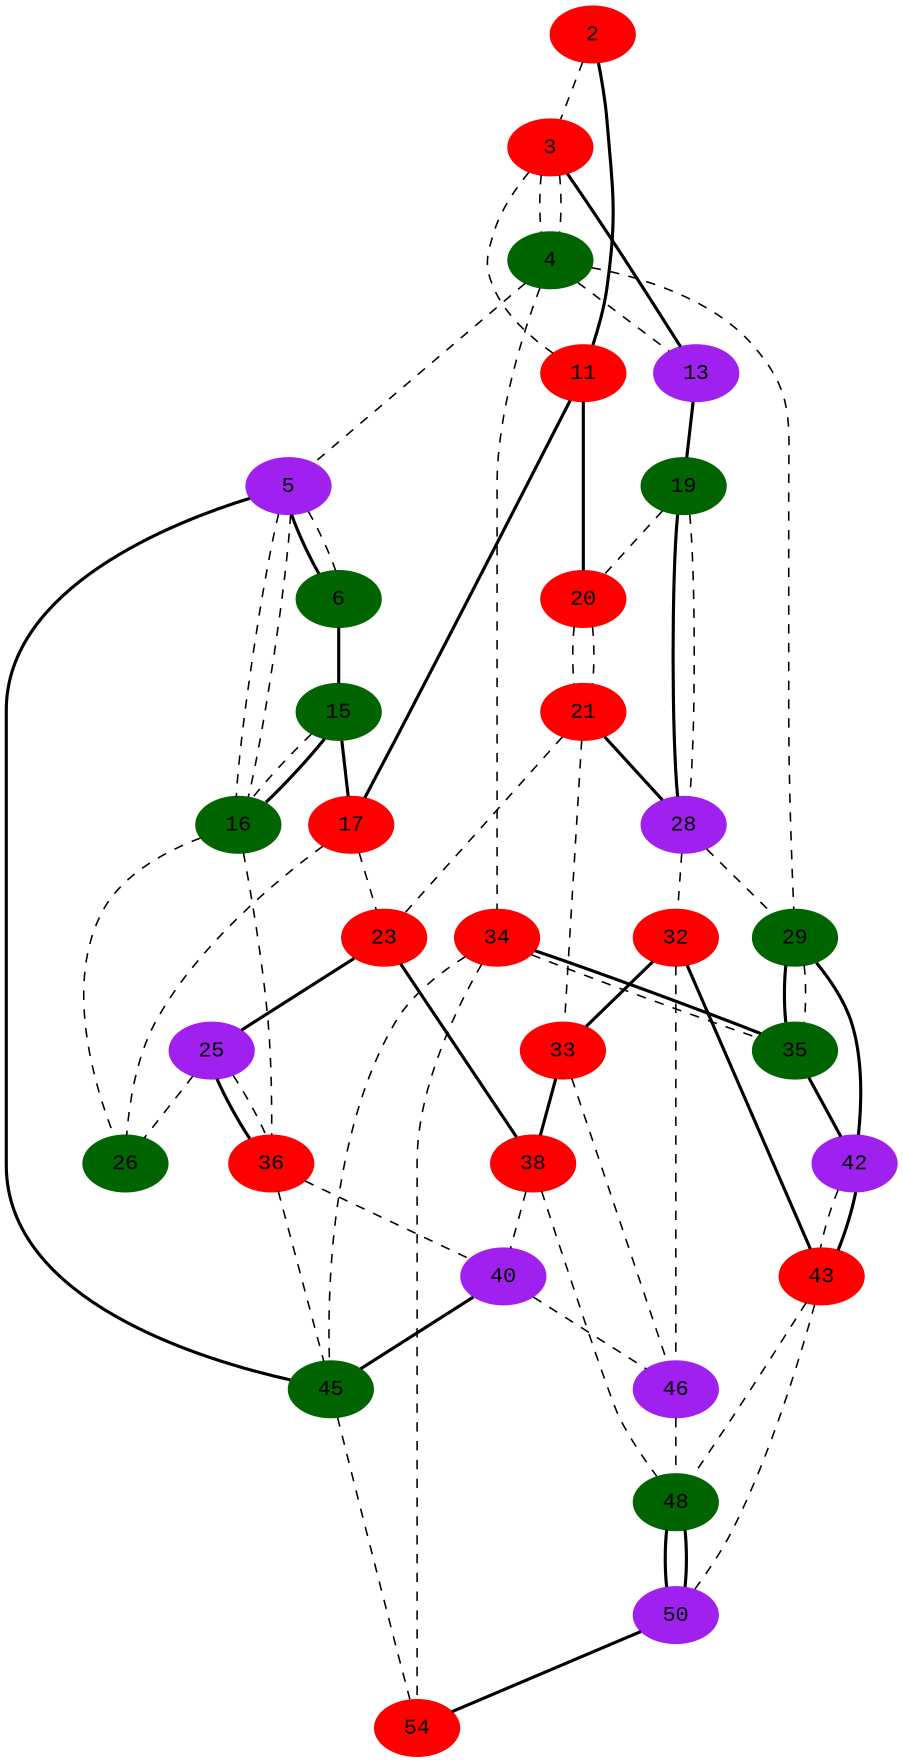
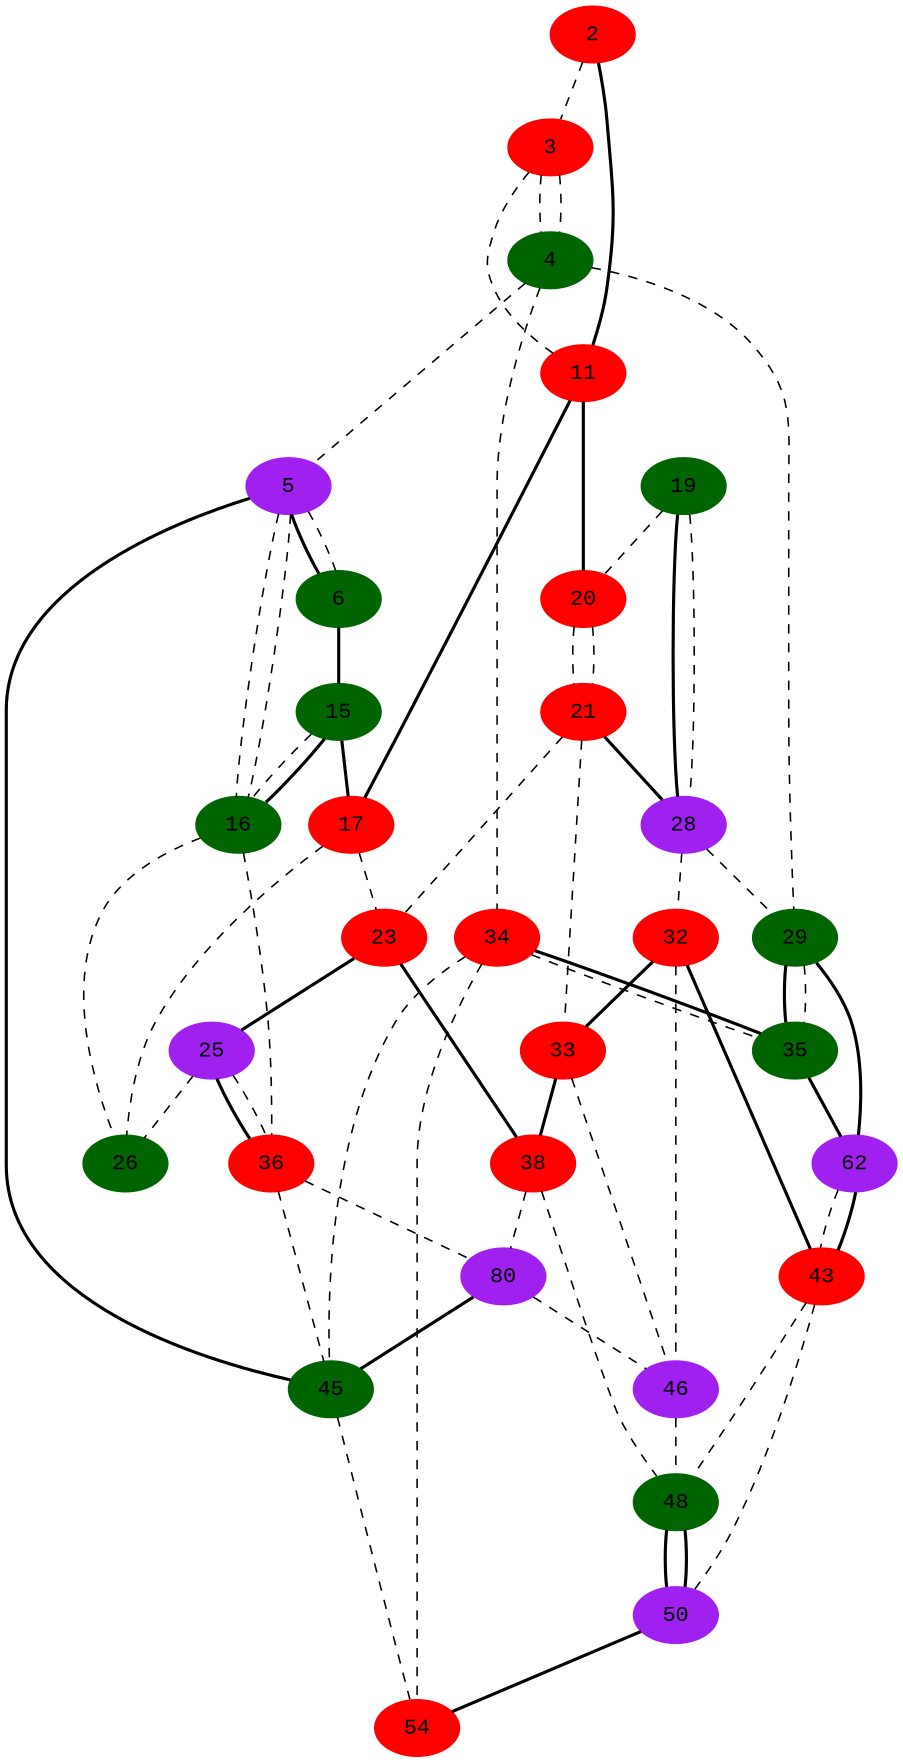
(696, 373) -> none
(855, 1163) -> (855, 1163)
(503, 1276) -> (503, 1276)
